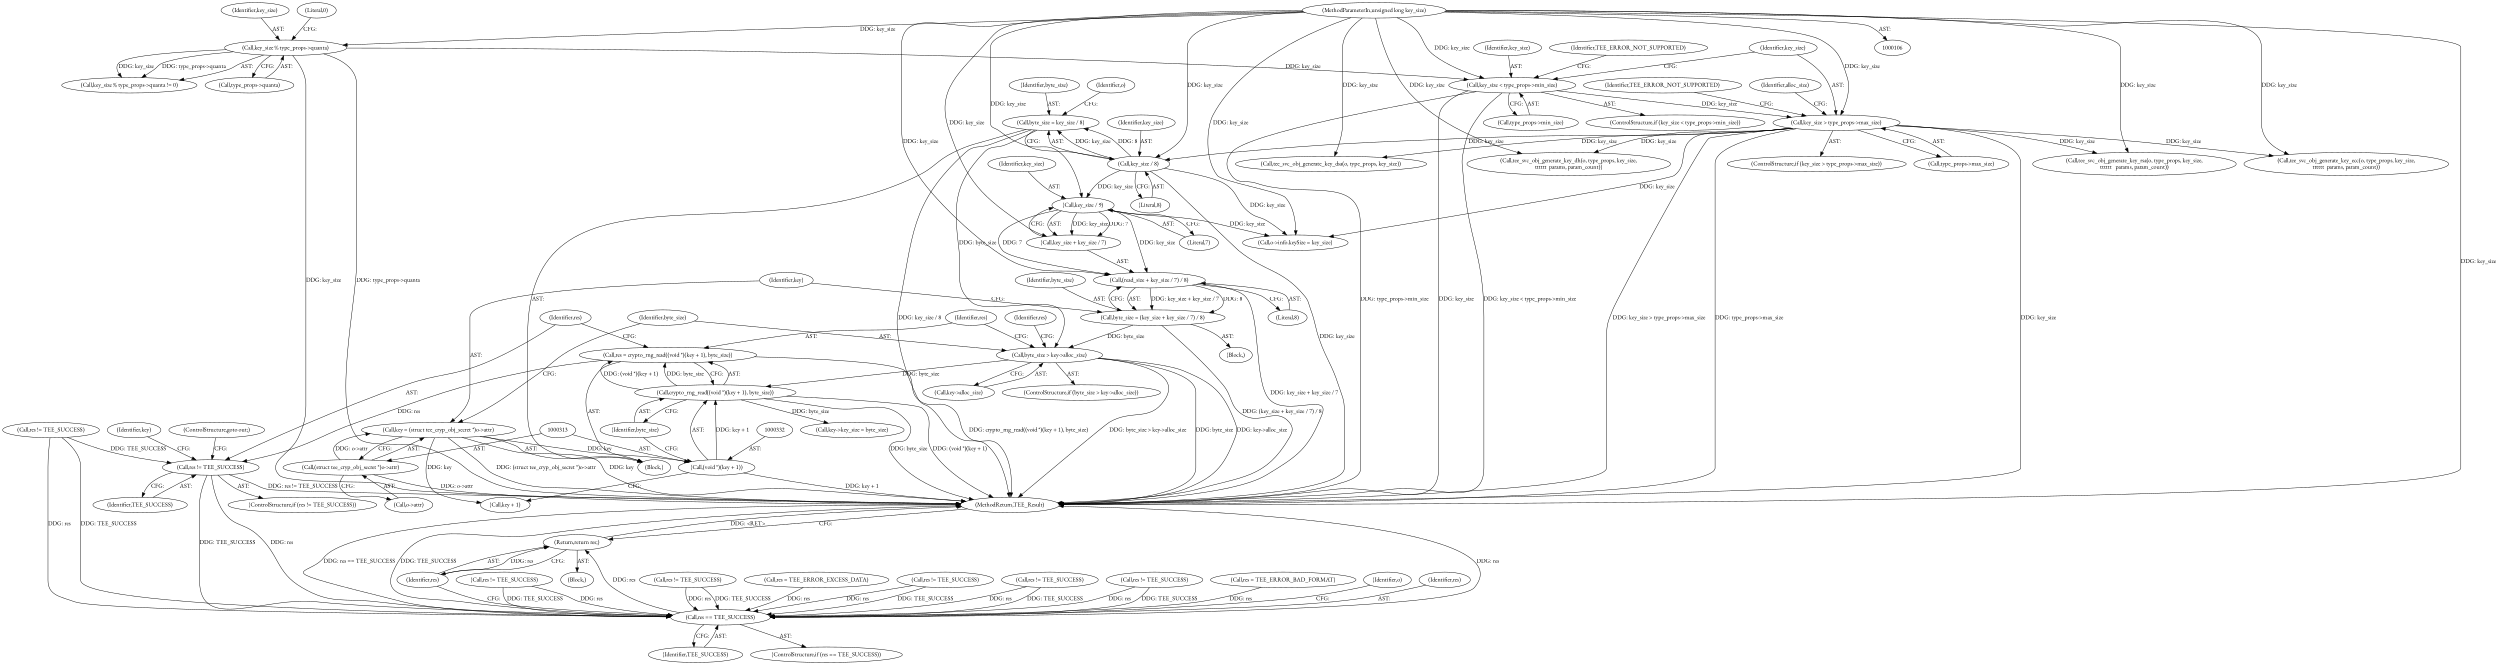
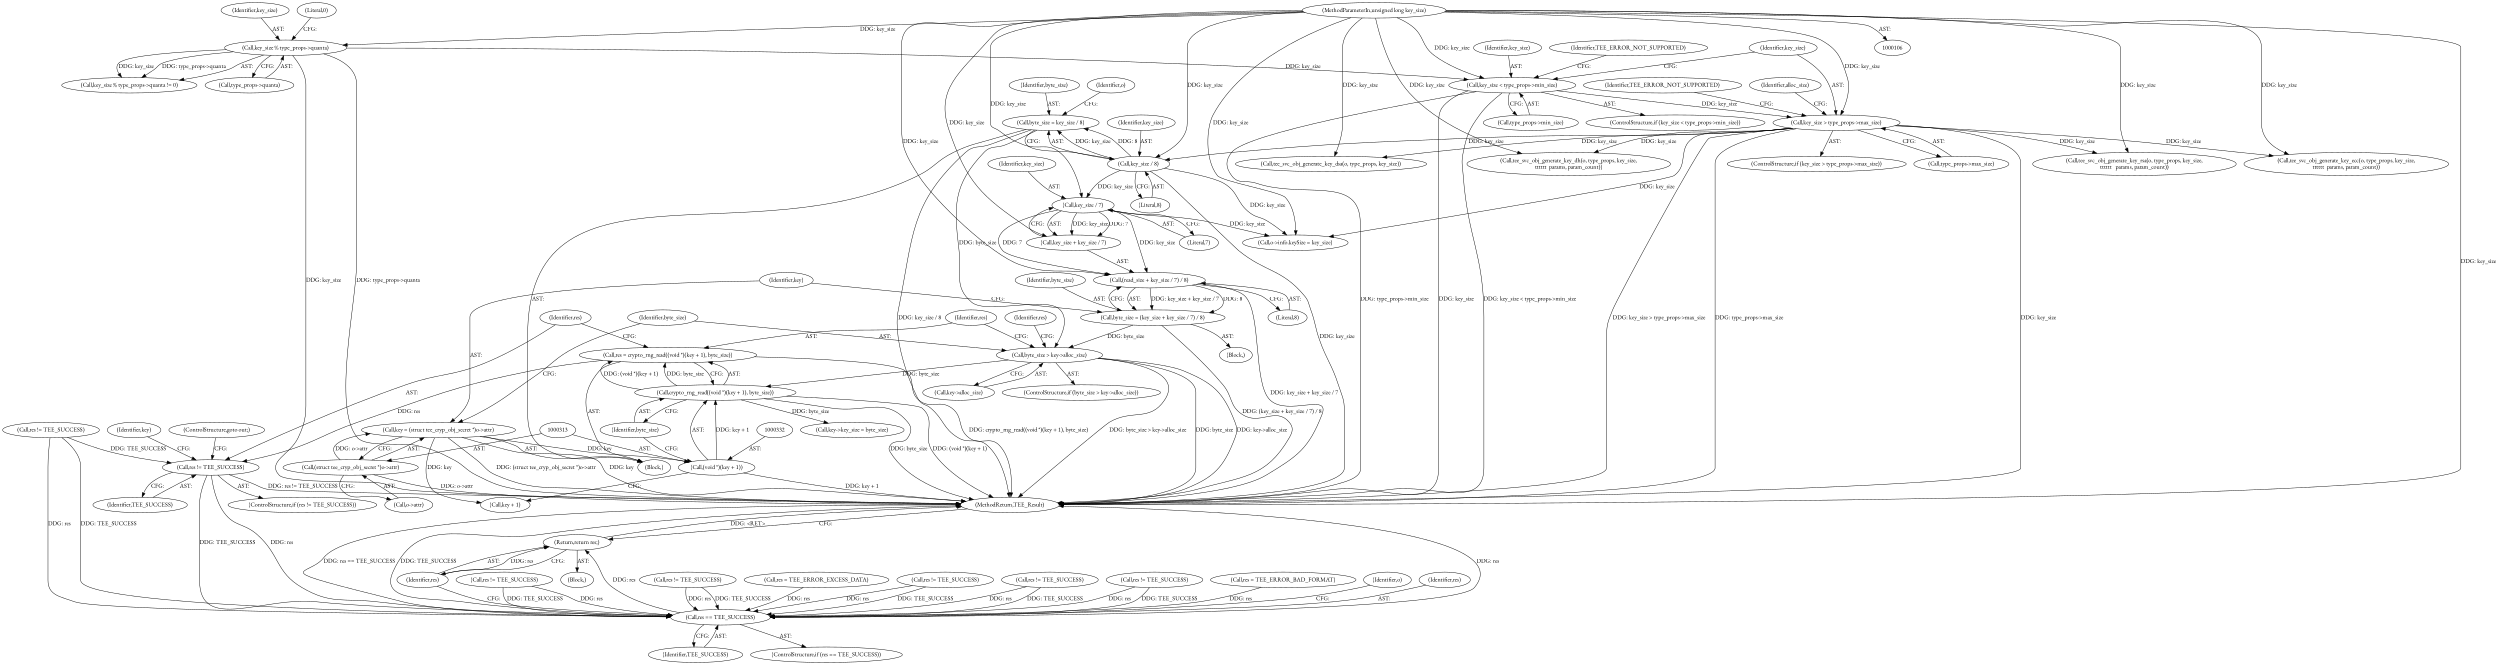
(1083, 205) -> (1083, 205)
